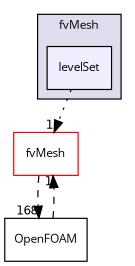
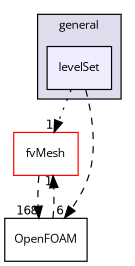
(79, 26) -> (79, 26)
none -> (93, 151)
